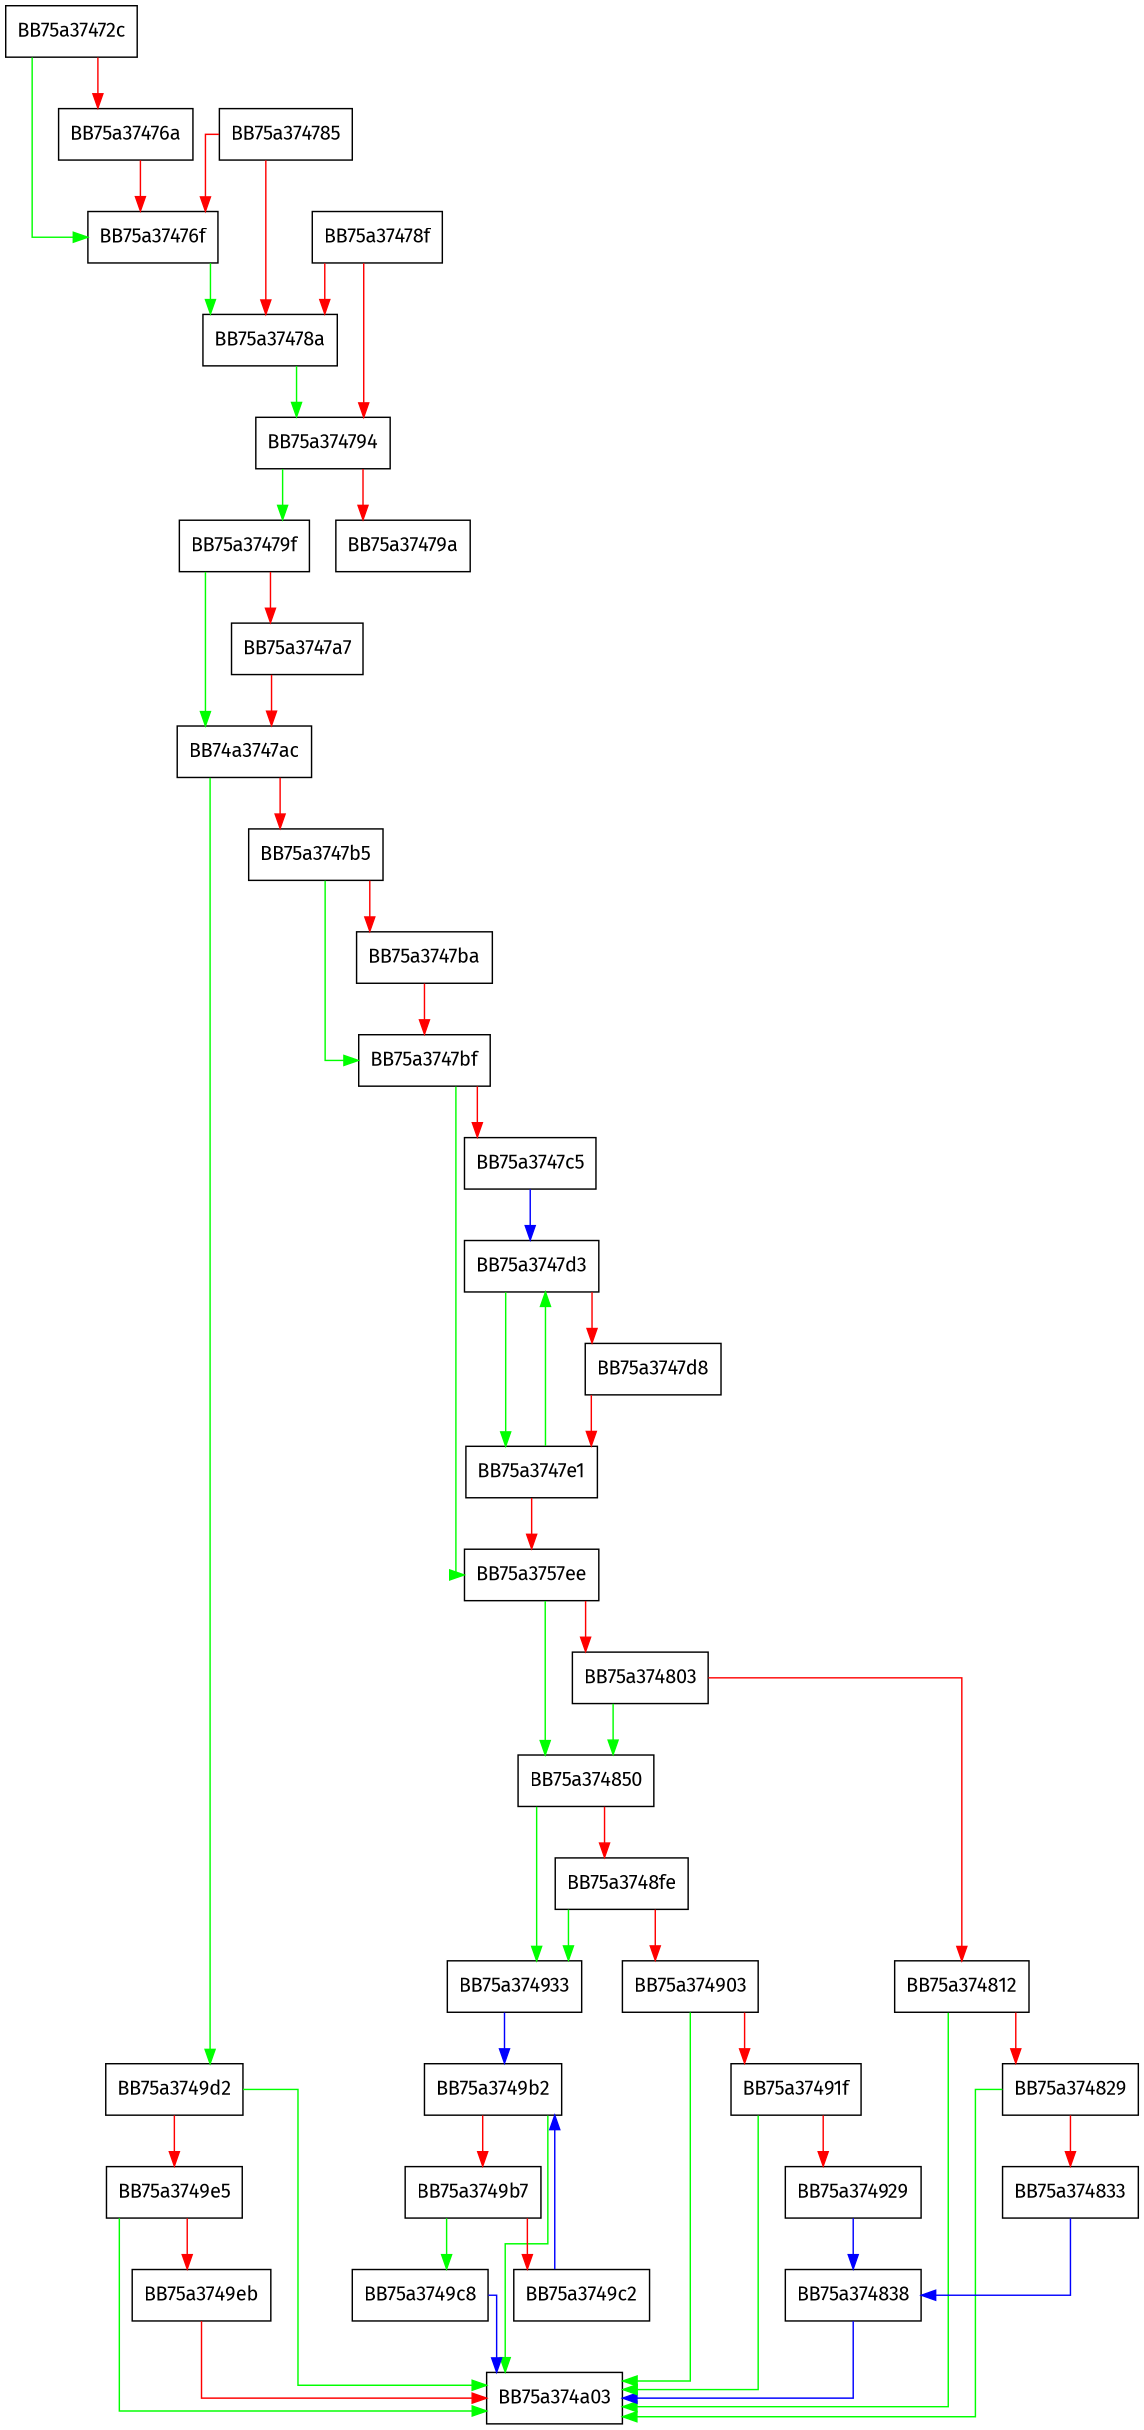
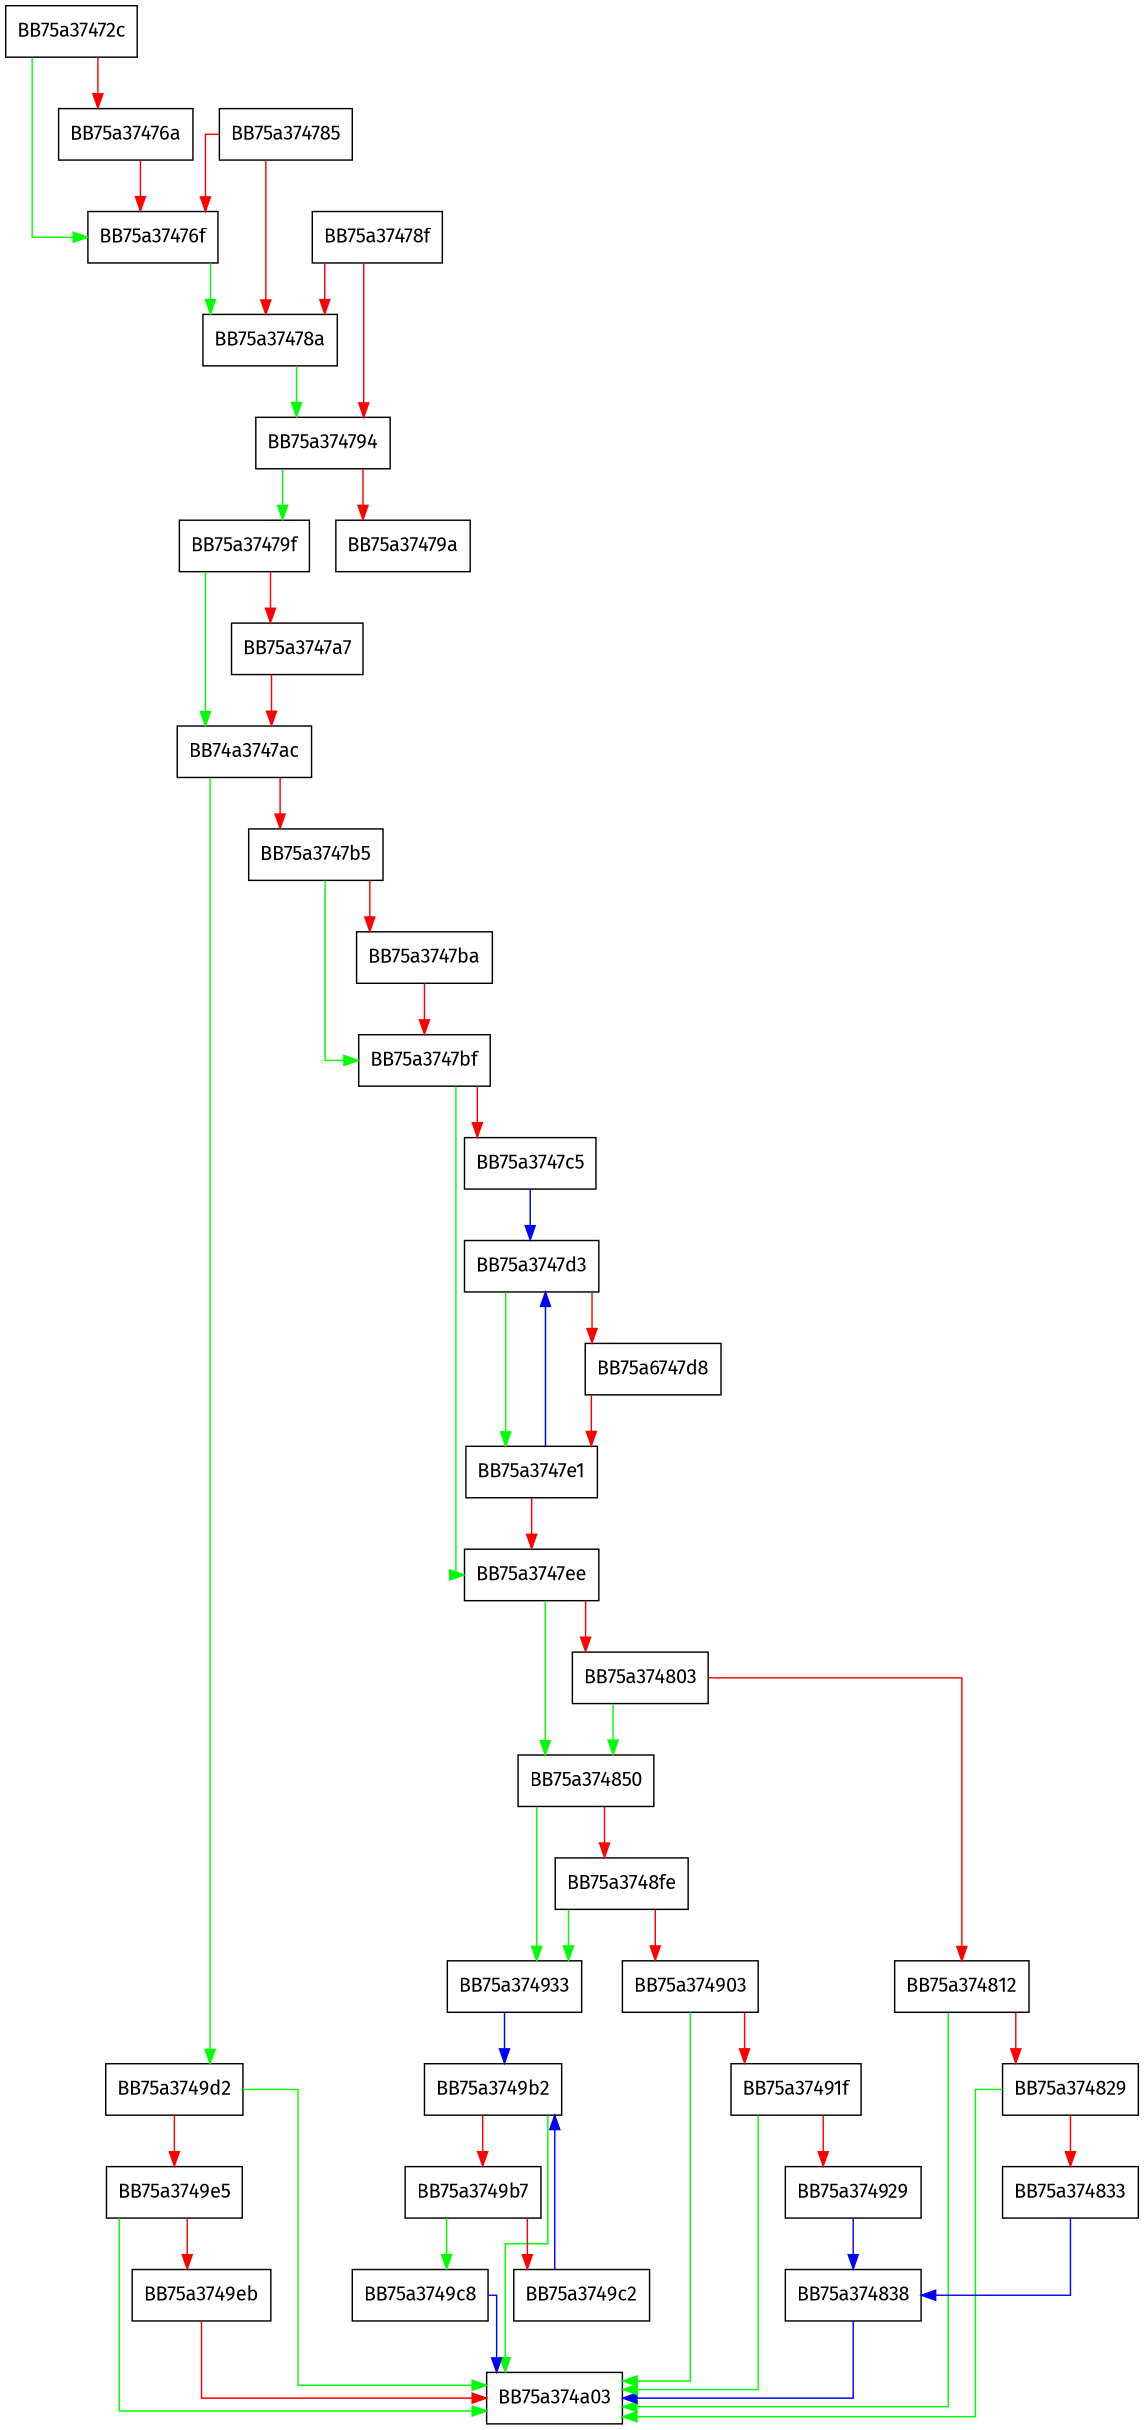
(653, 1369) -> (653, 1369)
(545, 1376) -> (545, 1376)
(532, 1575) -> (532, 1575)
